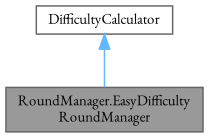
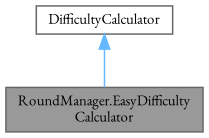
(104, 110) -> (104, 110)
